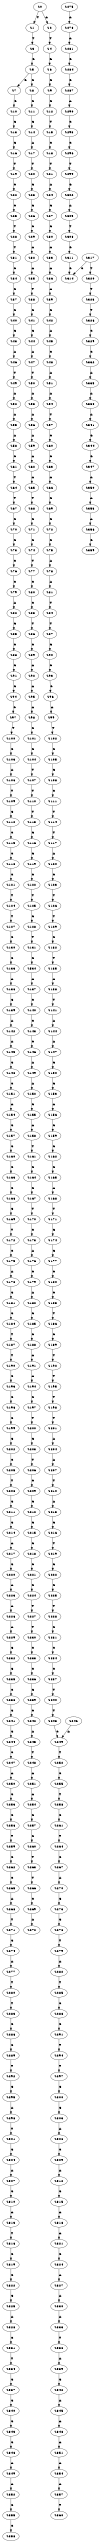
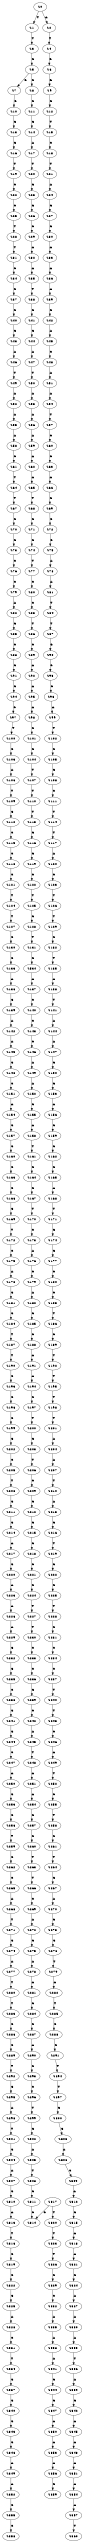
(56, 1730) -> (53, 1730)
none -> (32, 1939)
